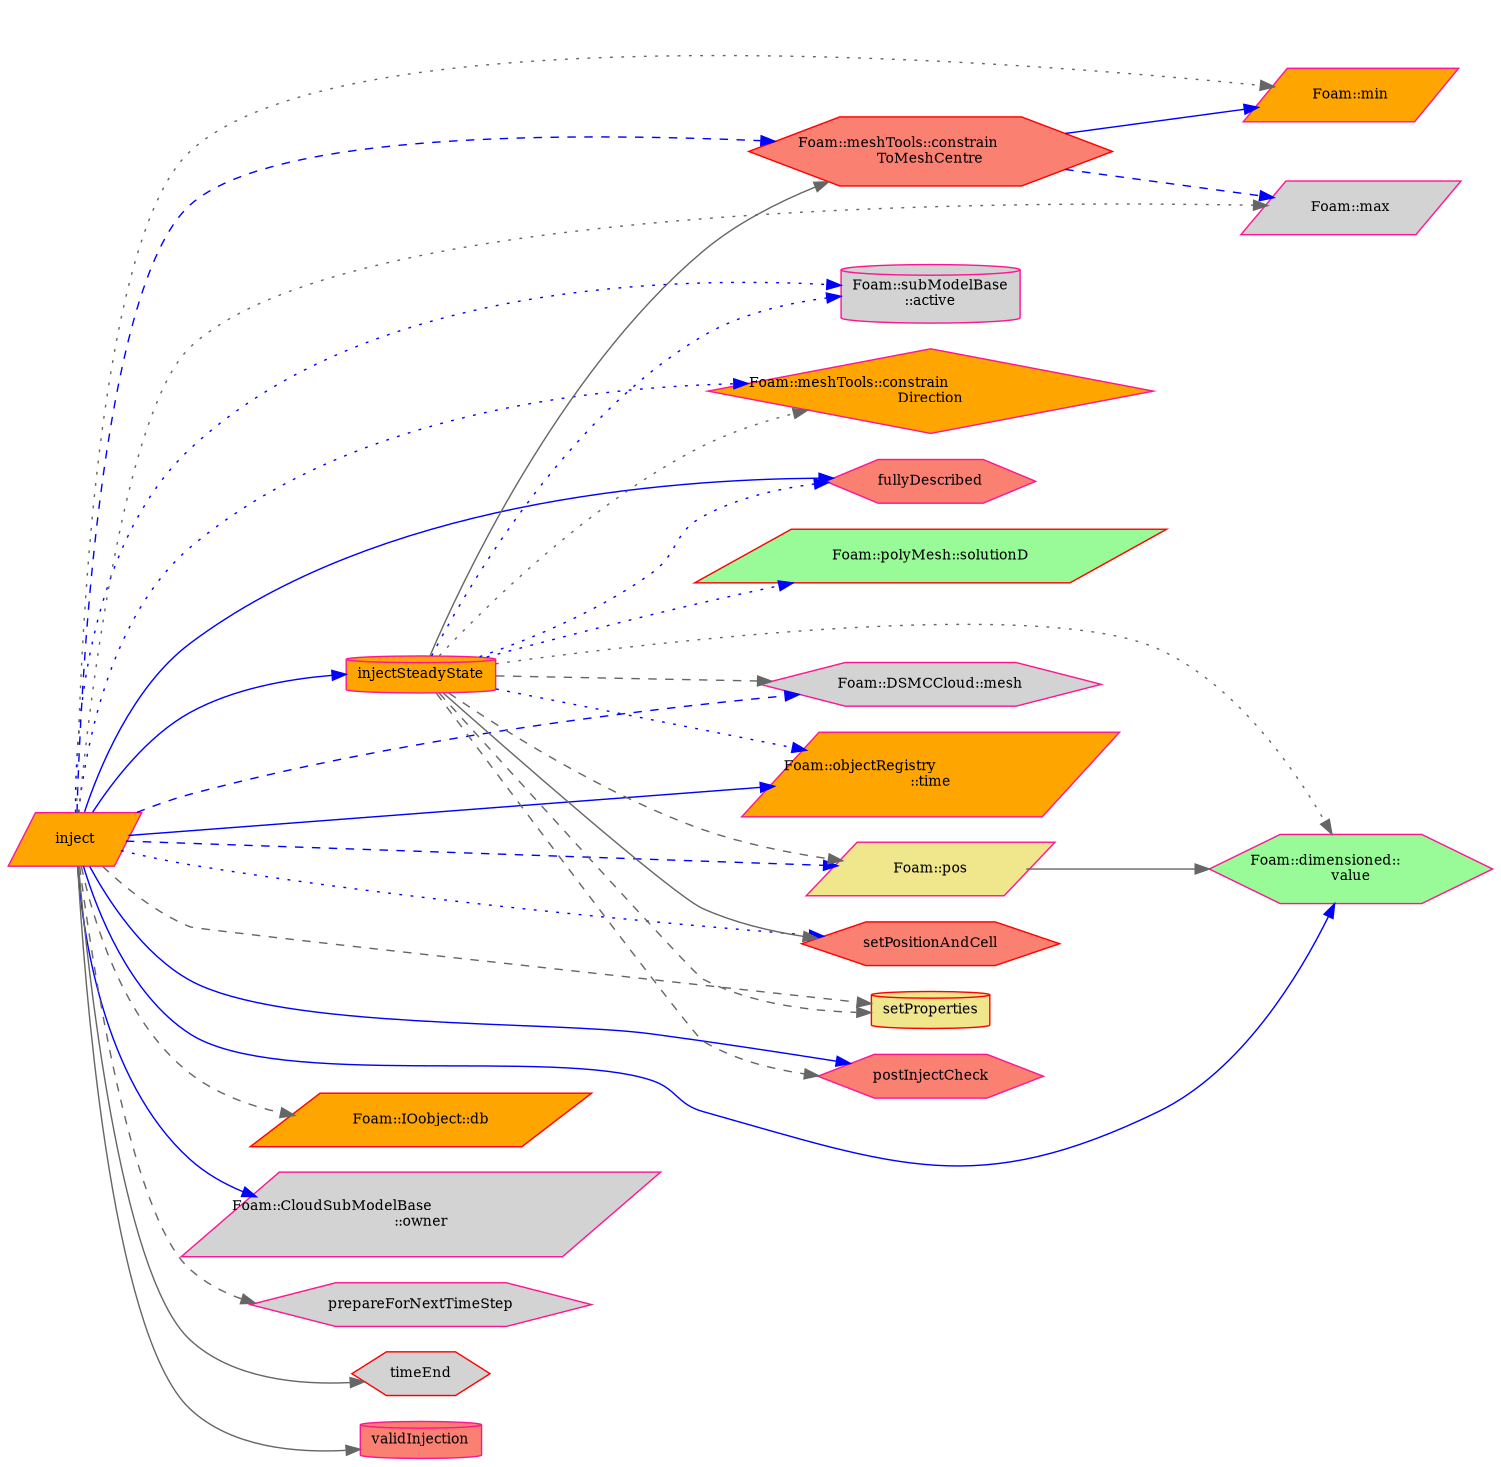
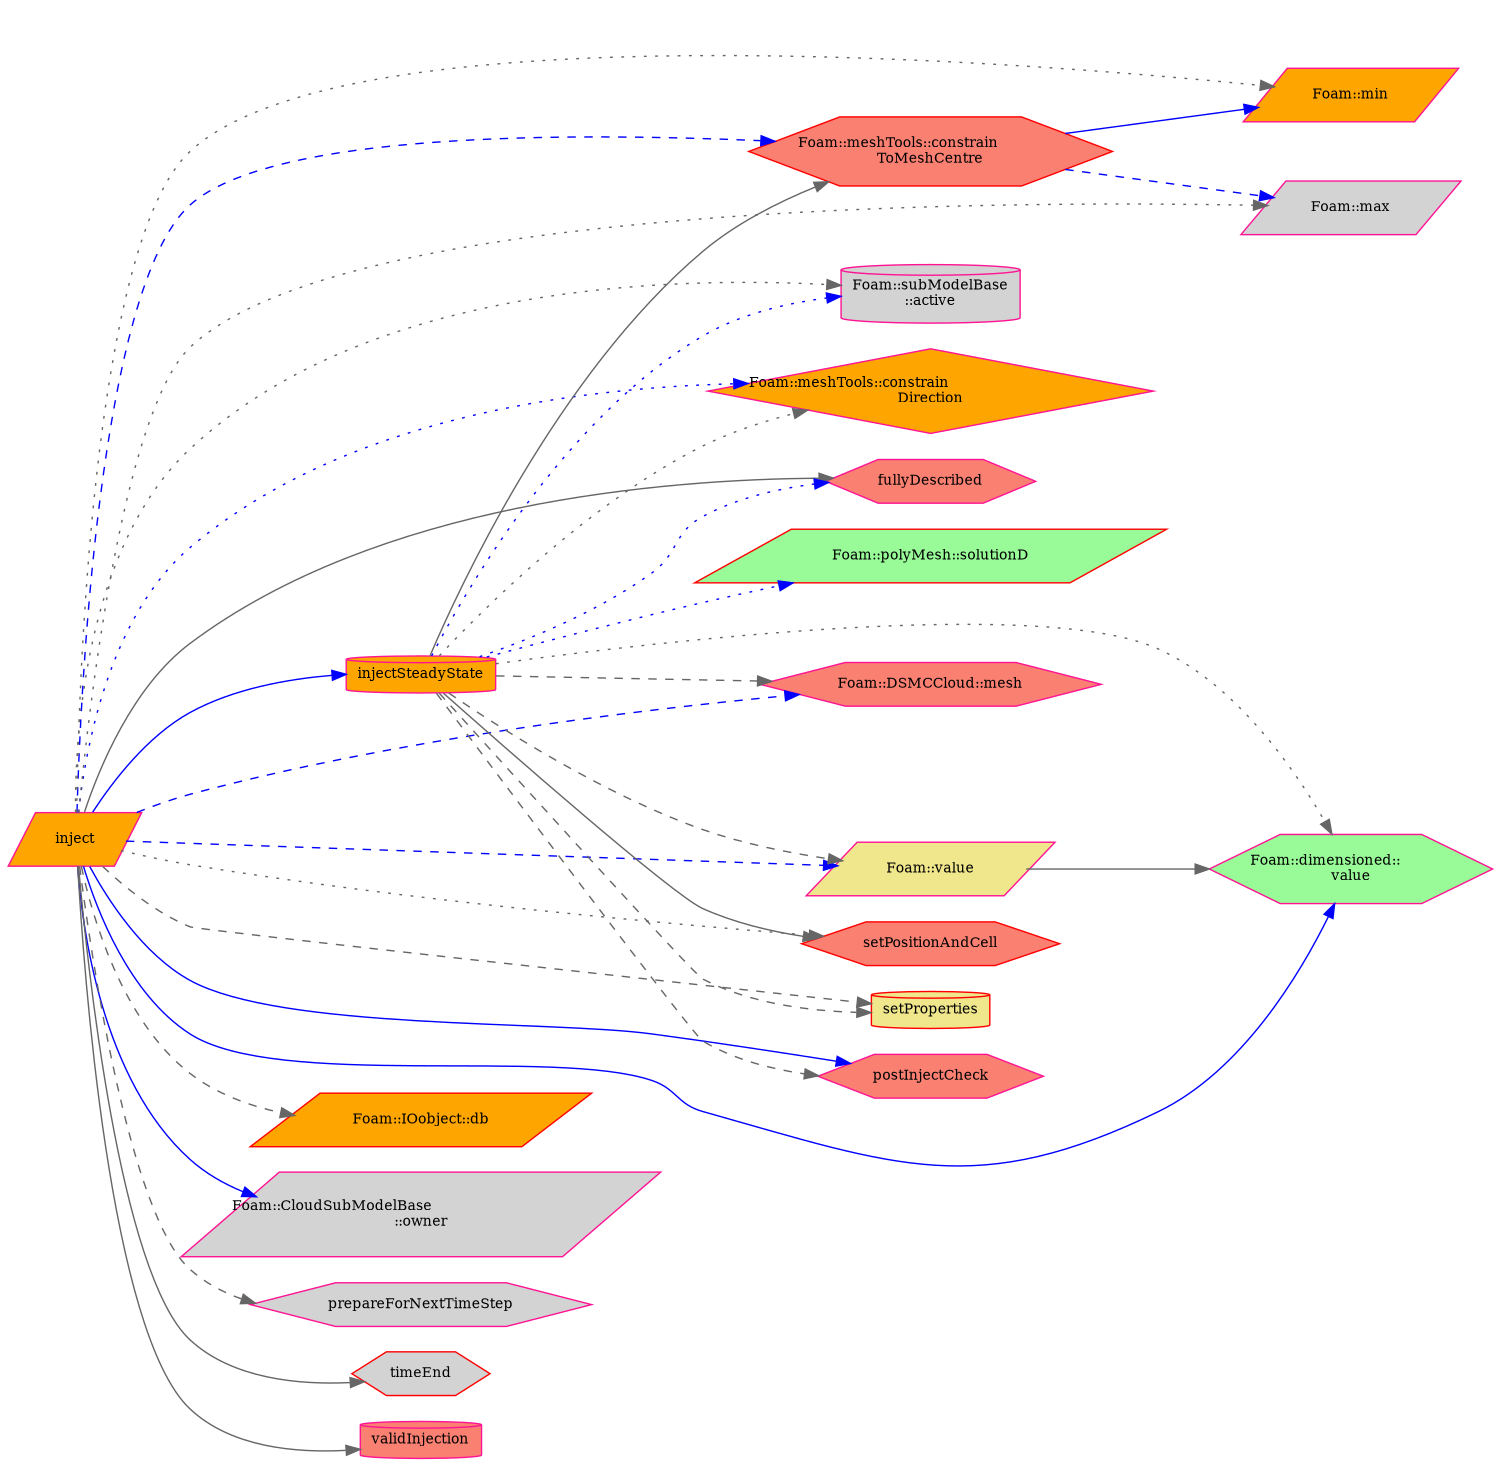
(307, 371) -> (307, 371)
(395, 542) -> (395, 542)
(931, 684) -> (931, 684)
(931, 775) -> none
(931, 869) -> (931, 869)
(464, 902) -> (464, 902)
